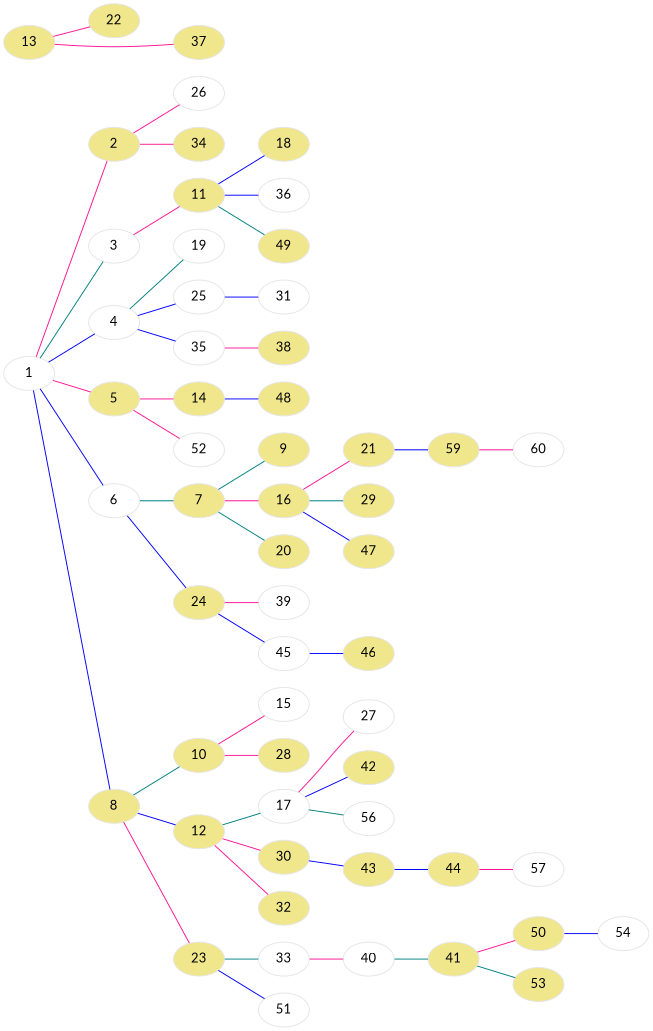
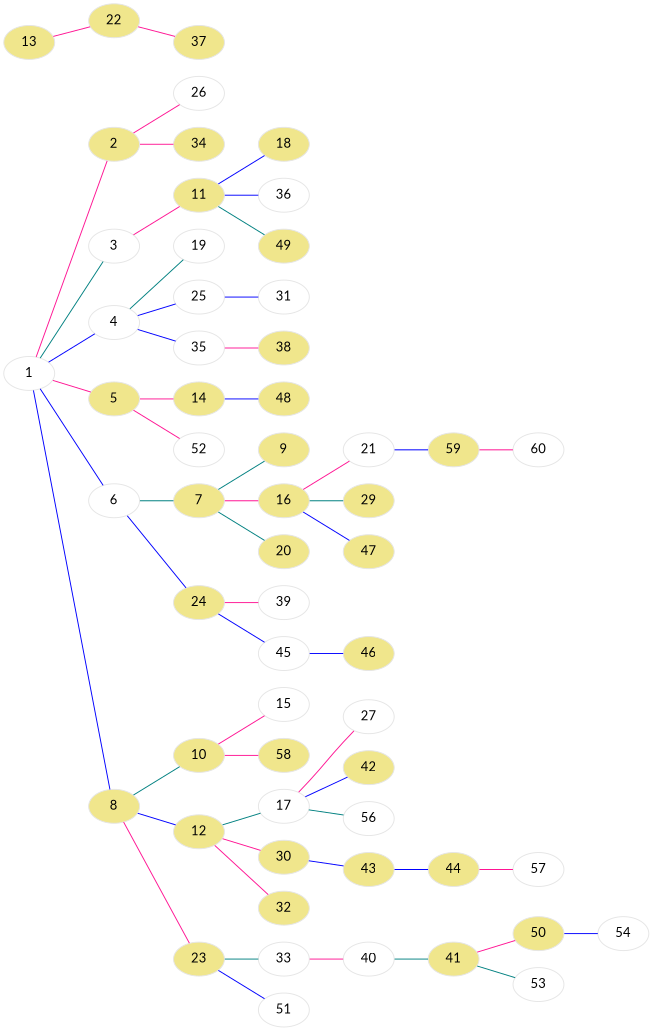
(114, 47) -> (157, 32)
(369, 450) -> (369, 450)
(284, 755) -> (284, 755)
(538, 985) -> (538, 985)
